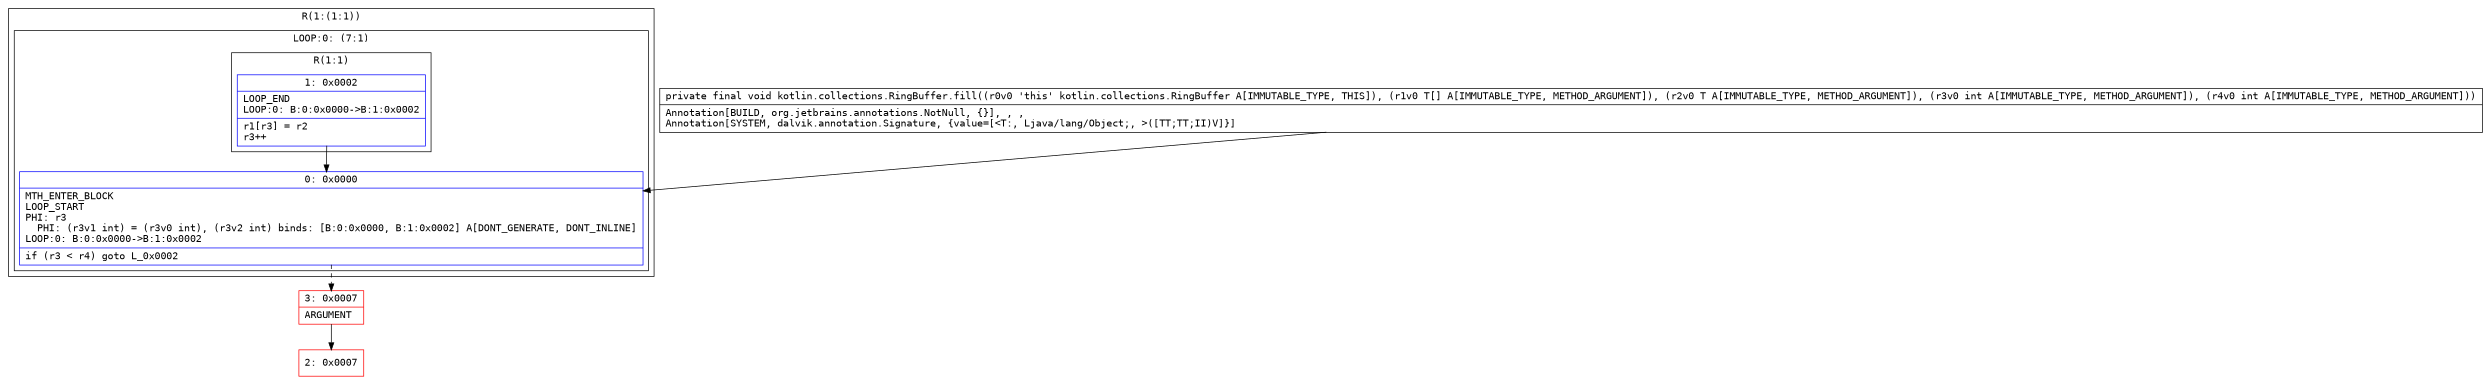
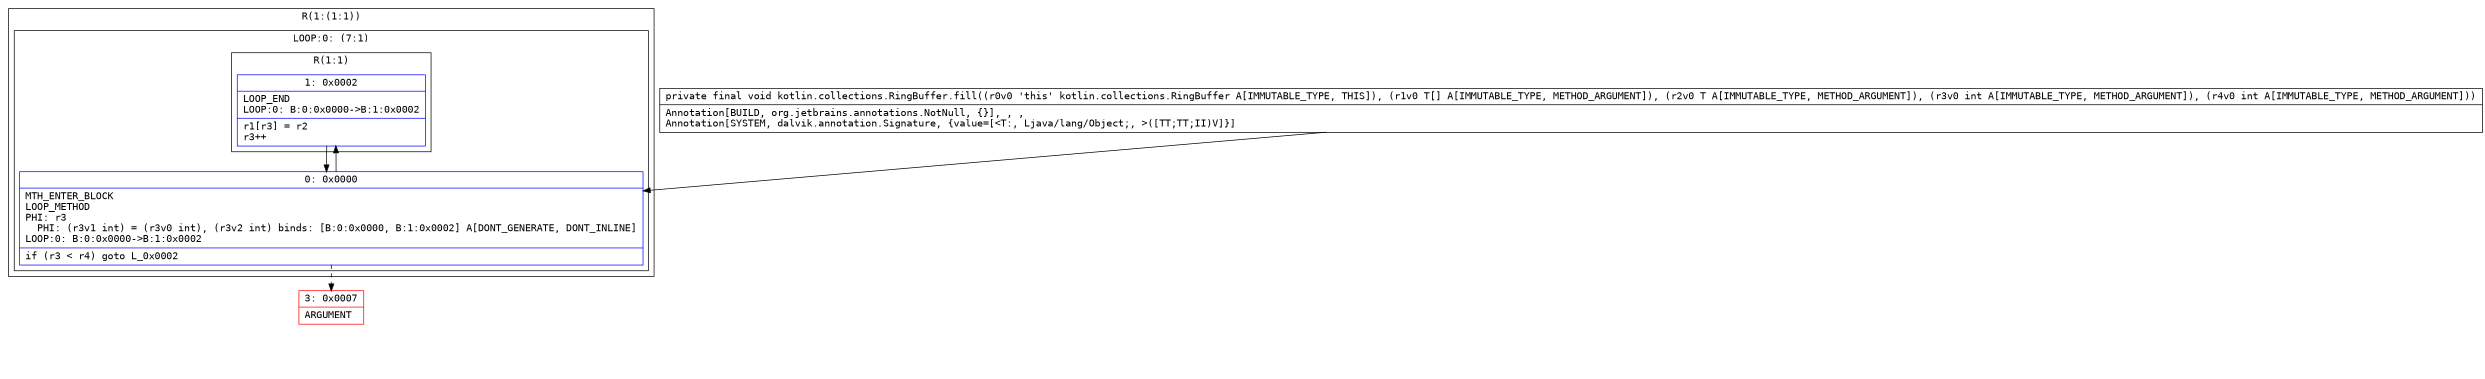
none -> (336, 162)
(55, 207) -> (58, 207)
(331, 363) -> none
